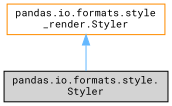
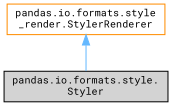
(86, 19) -> (86, 19)
